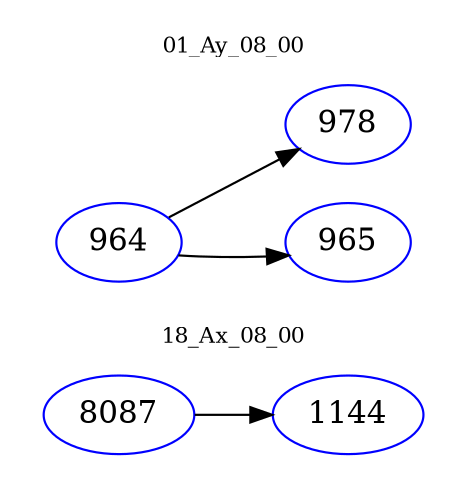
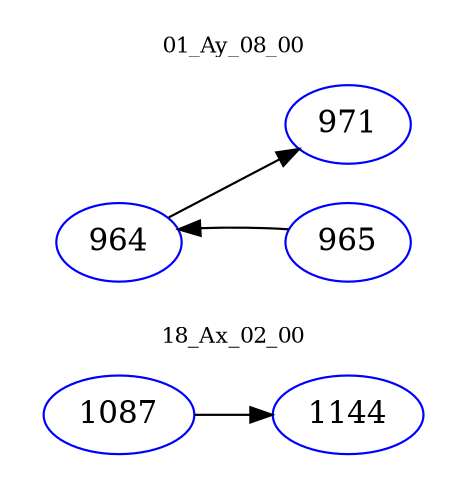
(348, 124) -> (348, 124)
(222, 257) -> (245, 228)
(234, 337) -> (234, 337)
(119, 415) -> (119, 415)
